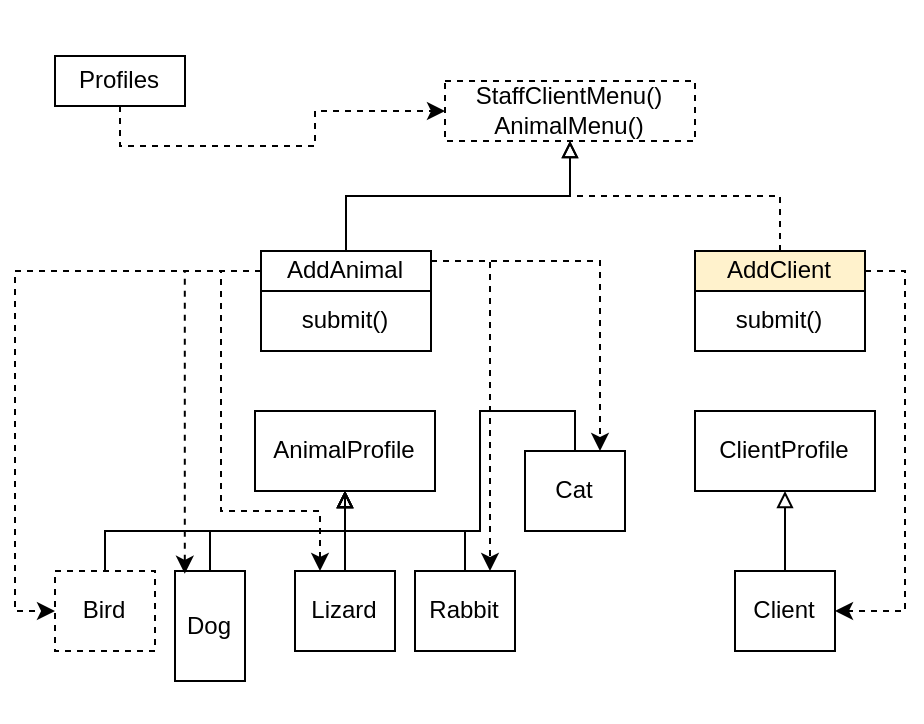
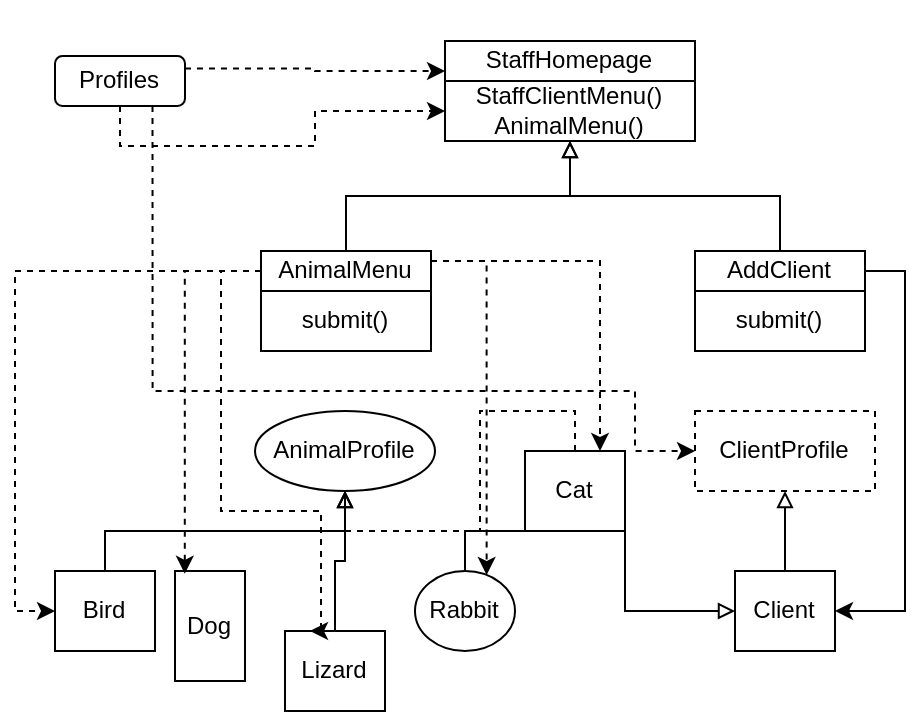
none -> (570, 61)
none -> (309, 69)
(120, 81) -> (120, 81)
(570, 111) -> (570, 111)
(702, 196) -> (702, 196)
(346, 271) -> (346, 271)
(780, 271) -> (780, 271)
none -> (153, 285)
(345, 451) -> (345, 451)
(785, 451) -> (785, 451)
(905, 451) -> (905, 451)
(480, 468) -> (480, 468)
(210, 553) -> none
(465, 570) -> (630, 611)
(105, 611) -> (105, 611)
(345, 611) -> (335, 671)
(465, 611) -> (465, 611)
